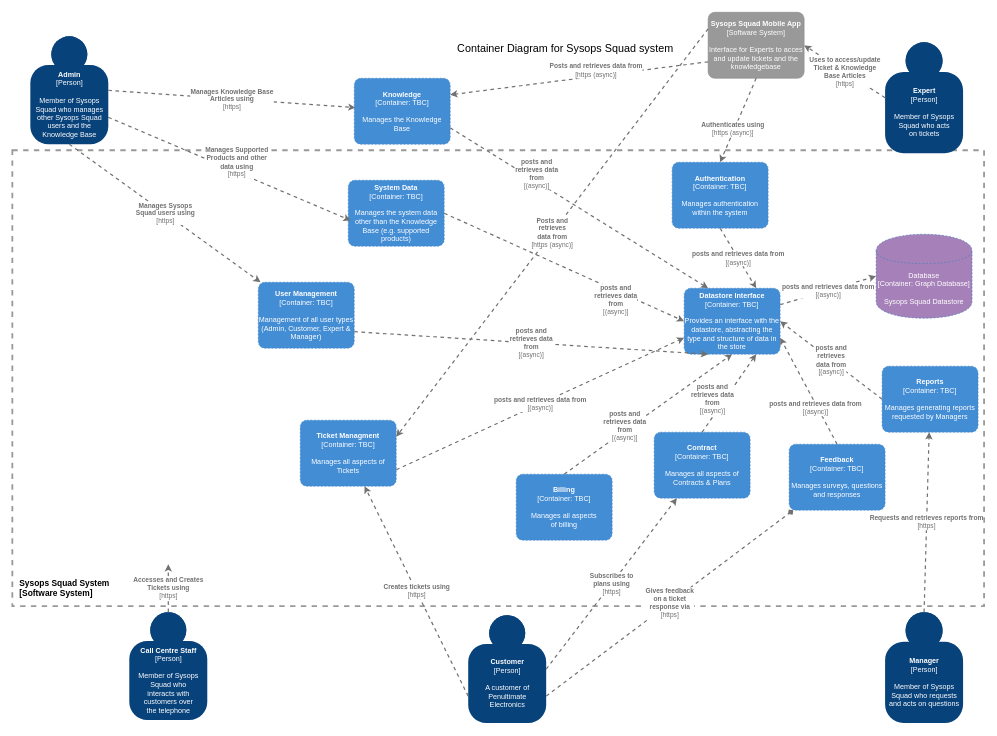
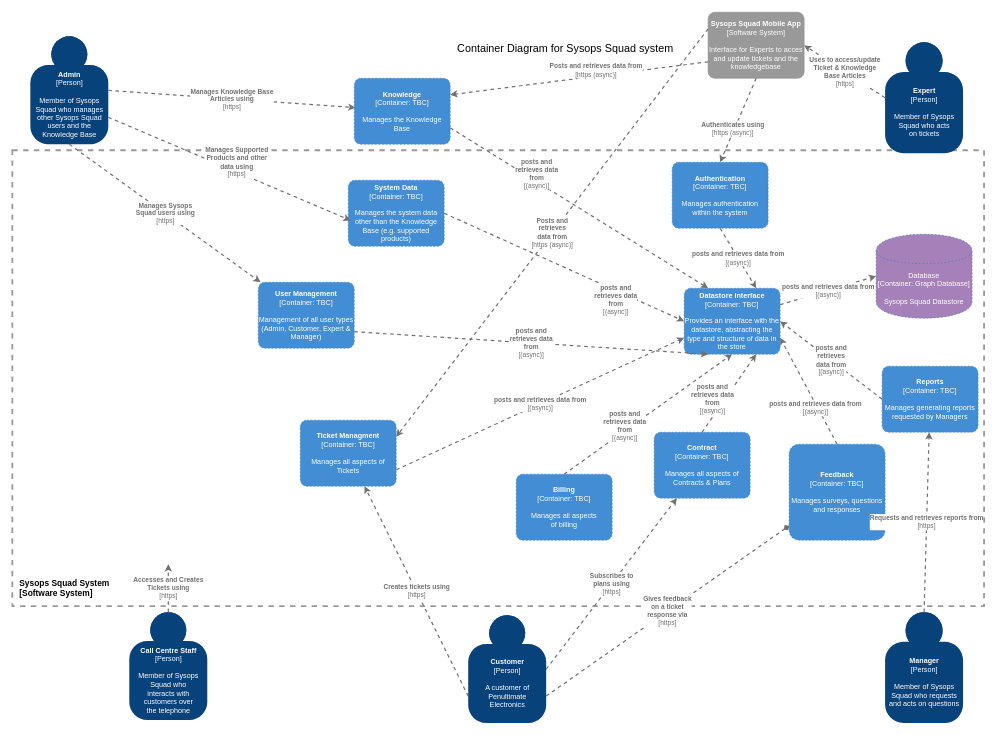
(837, 477) -> (837, 492)
